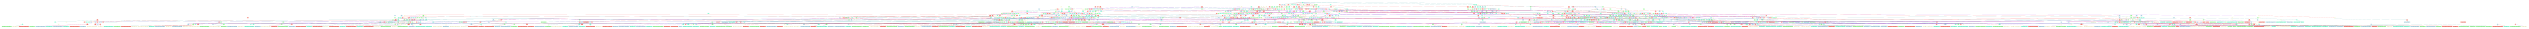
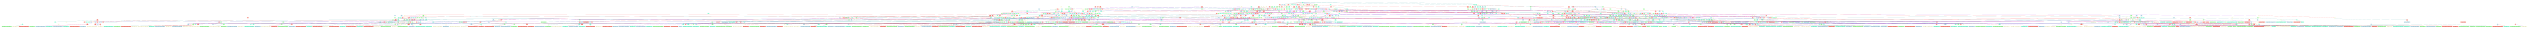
(981, 22) -> (981, 22)
(2297, 22) -> (2297, 22)
